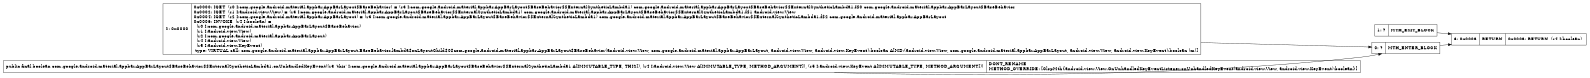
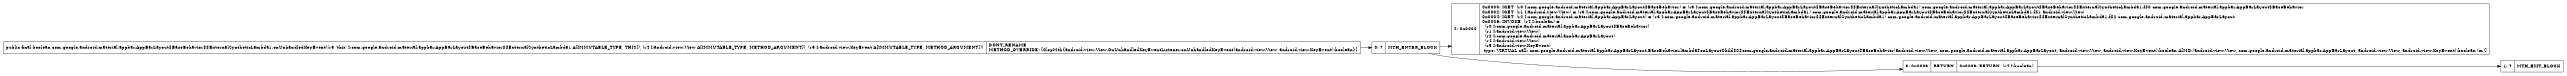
(1443, 33) -> (2268, 66)
(1285, 45) -> (1444, 46)
